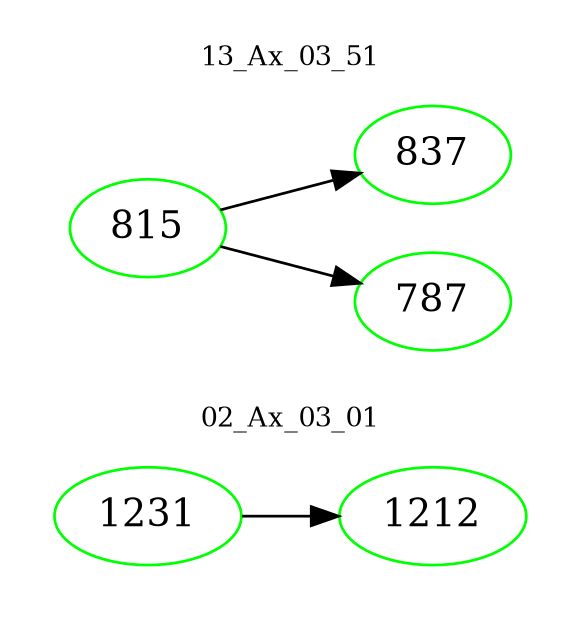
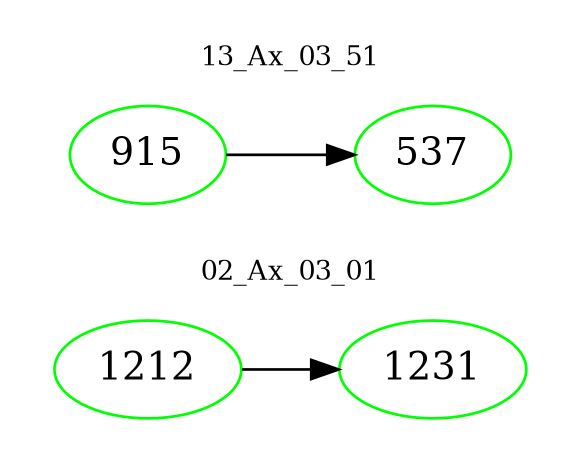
(433, 155) -> (433, 155)
(148, 228) -> (148, 155)
(433, 302) -> none
(277, 516) -> (277, 369)
